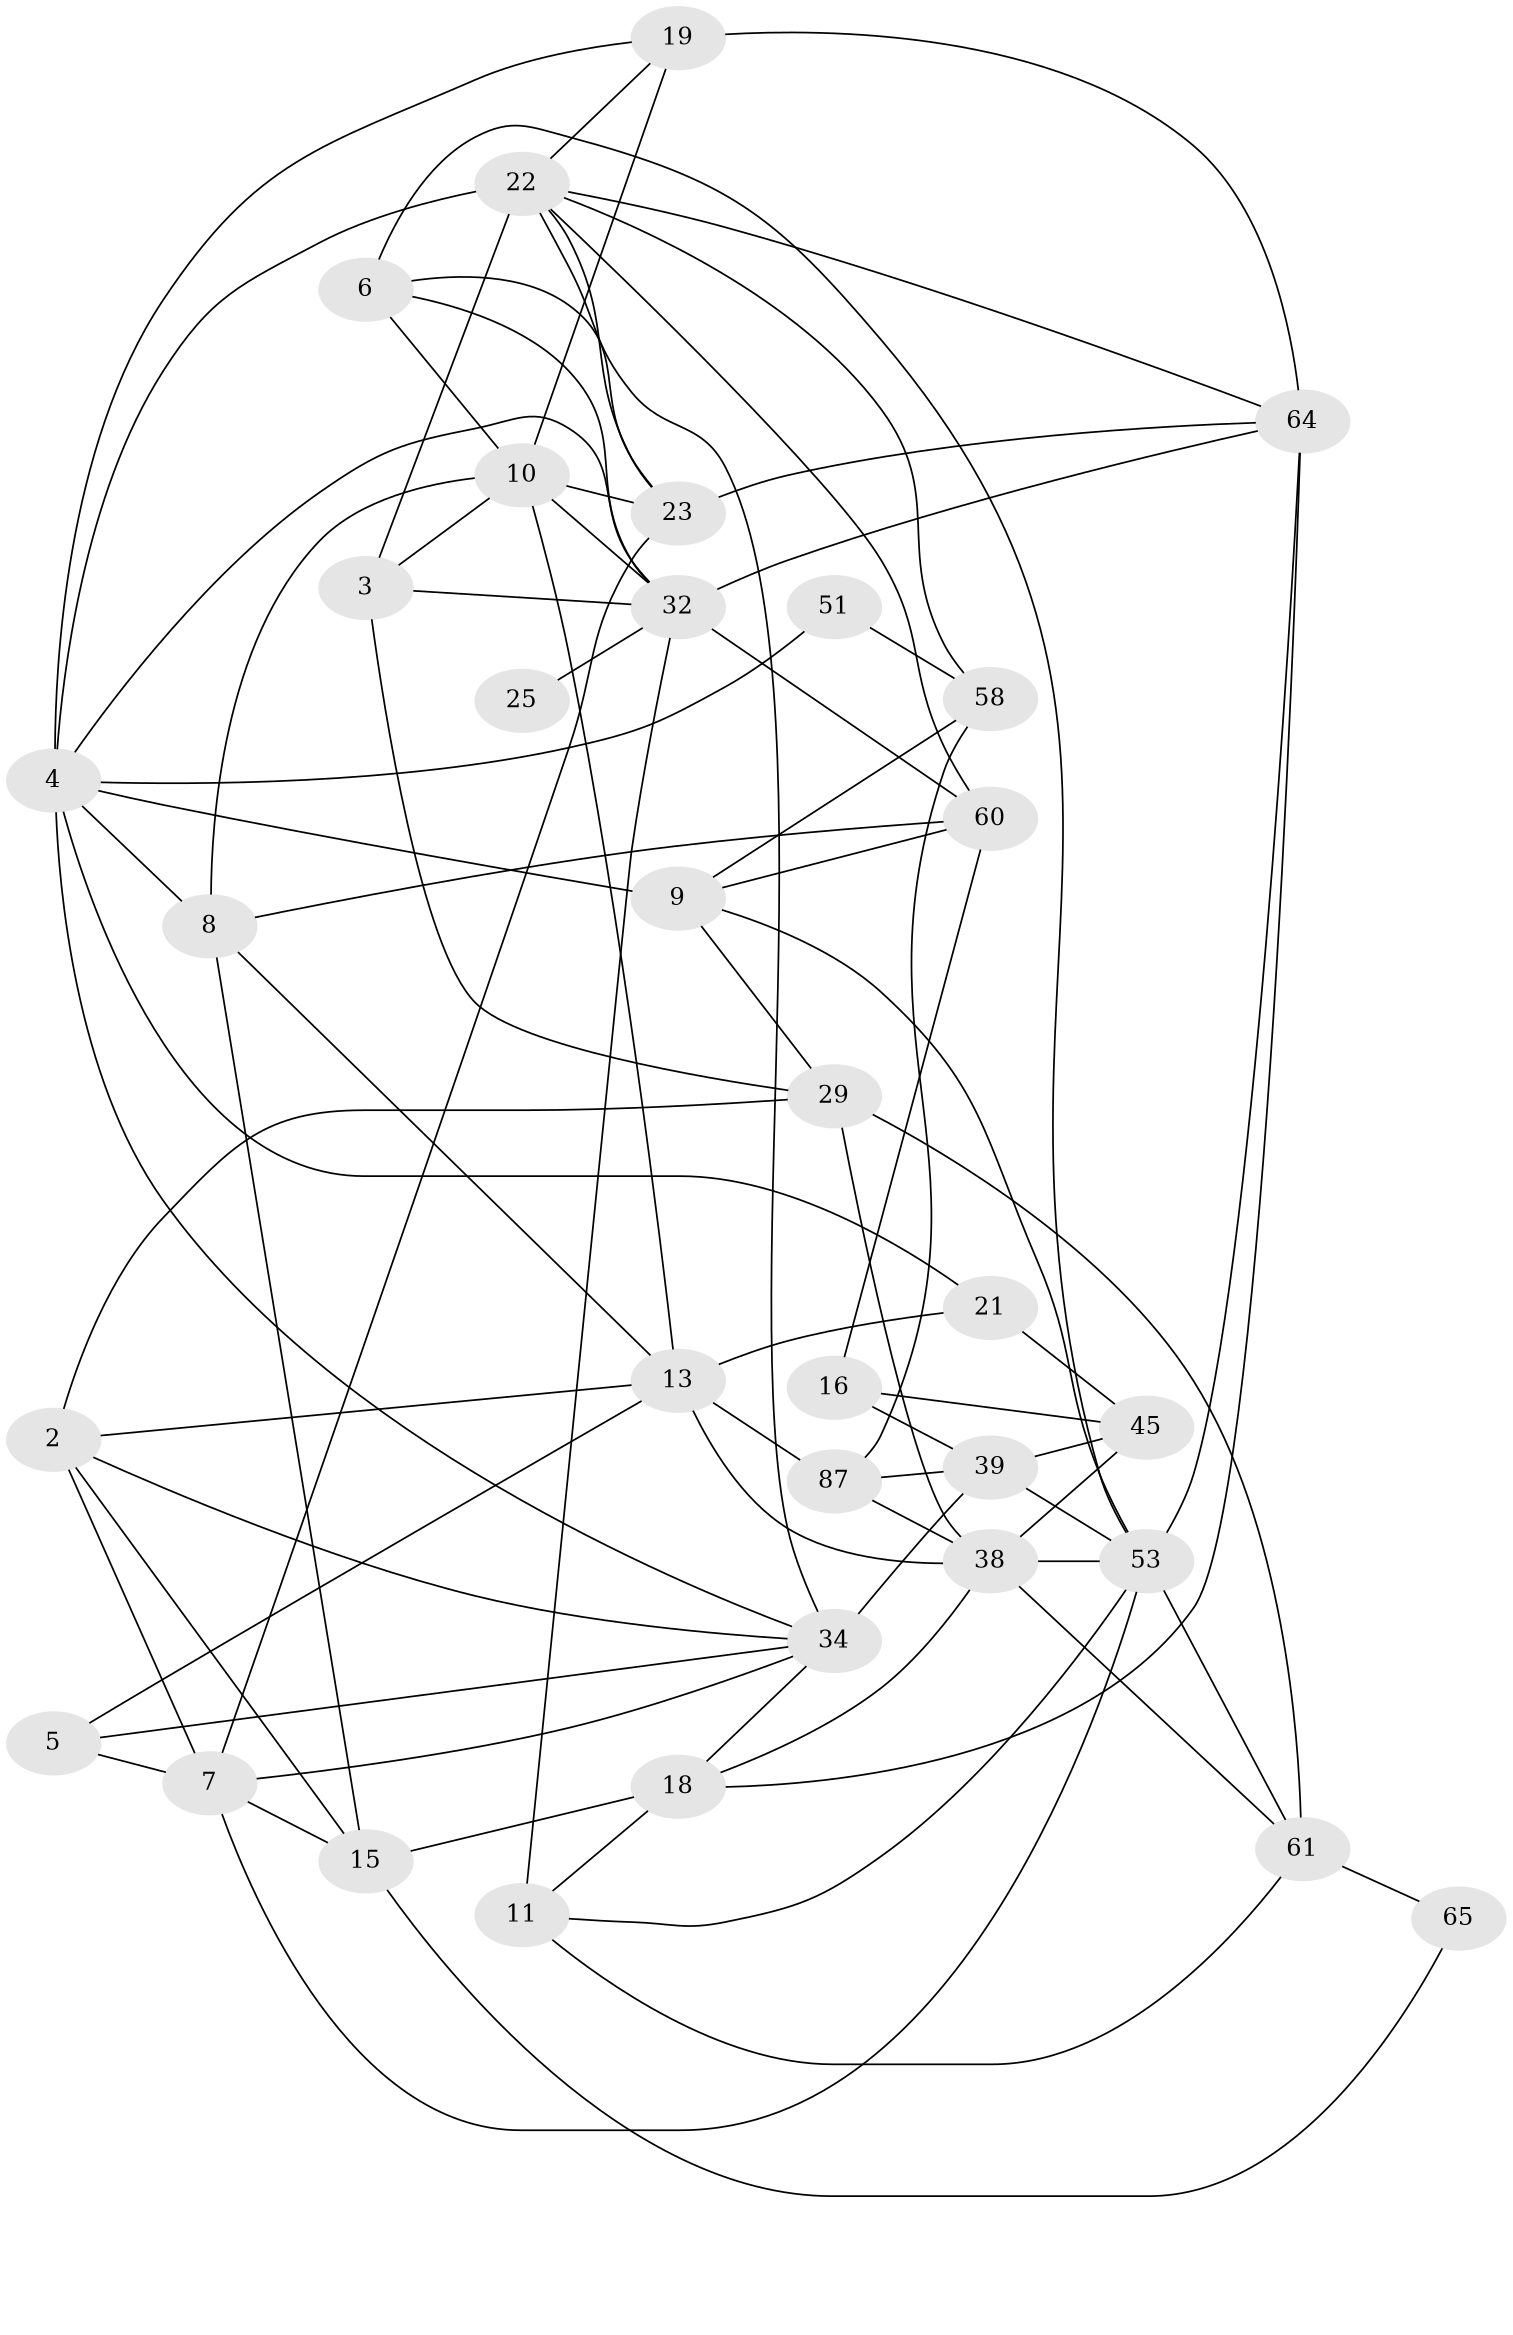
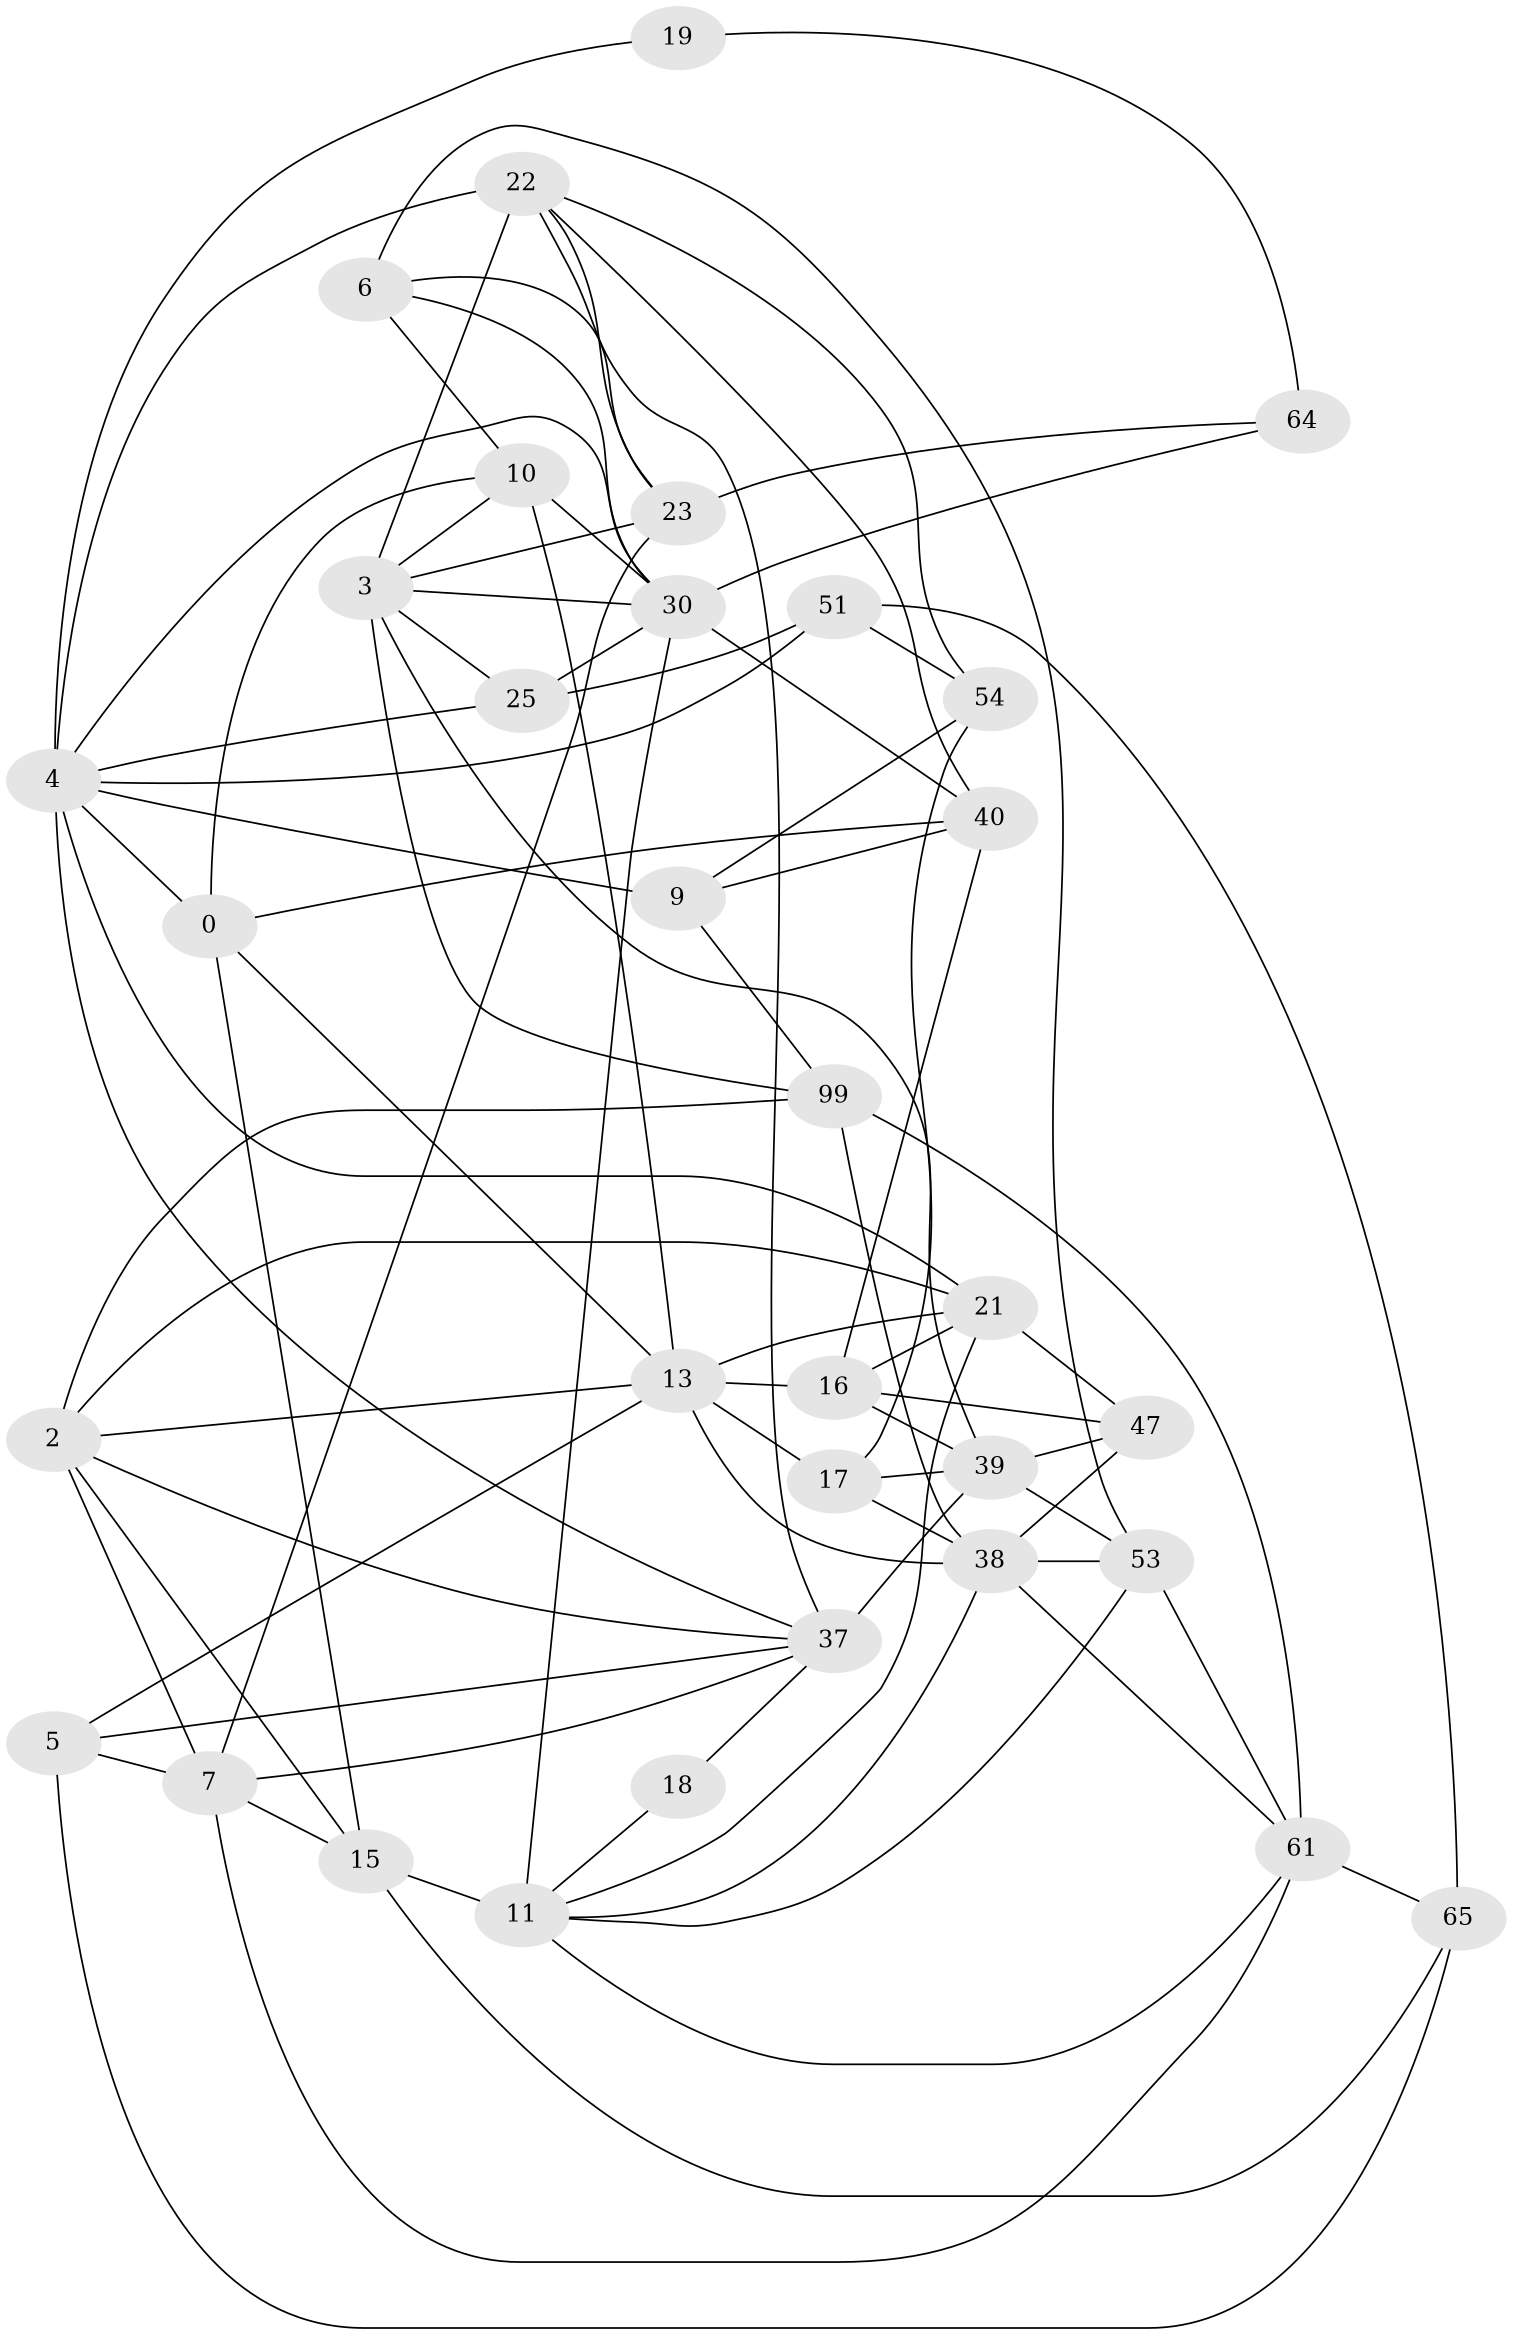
(600, 111) -> none
(607, 238) -> none
(919, 286) -> none
(597, 494) -> (522, 551)
(678, 607) -> (678, 607)
none -> (444, 644)
none -> (684, 666)
(991, 699) -> (991, 699)
none -> (286, 735)
(991, 819) -> (991, 819)
(210, 926) -> (210, 926)
none -> (730, 985)
(1261, 998) -> none
(834, 1096) -> (834, 1096)
none -> (1338, 1148)
(999, 1164) -> none
none -> (488, 1242)
(1251, 1292) -> none
none -> (927, 1340)
none -> (757, 1384)
(1147, 1428) -> (1147, 1428)
(834, 1481) -> (834, 1481)
(834, 1641) -> (834, 1641)
none -> (874, 1696)
(861, 1702) -> (822, 1822)
(522, 1824) -> (444, 1888)
(745, 2118) -> (701, 2262)
none -> (671, 2328)
